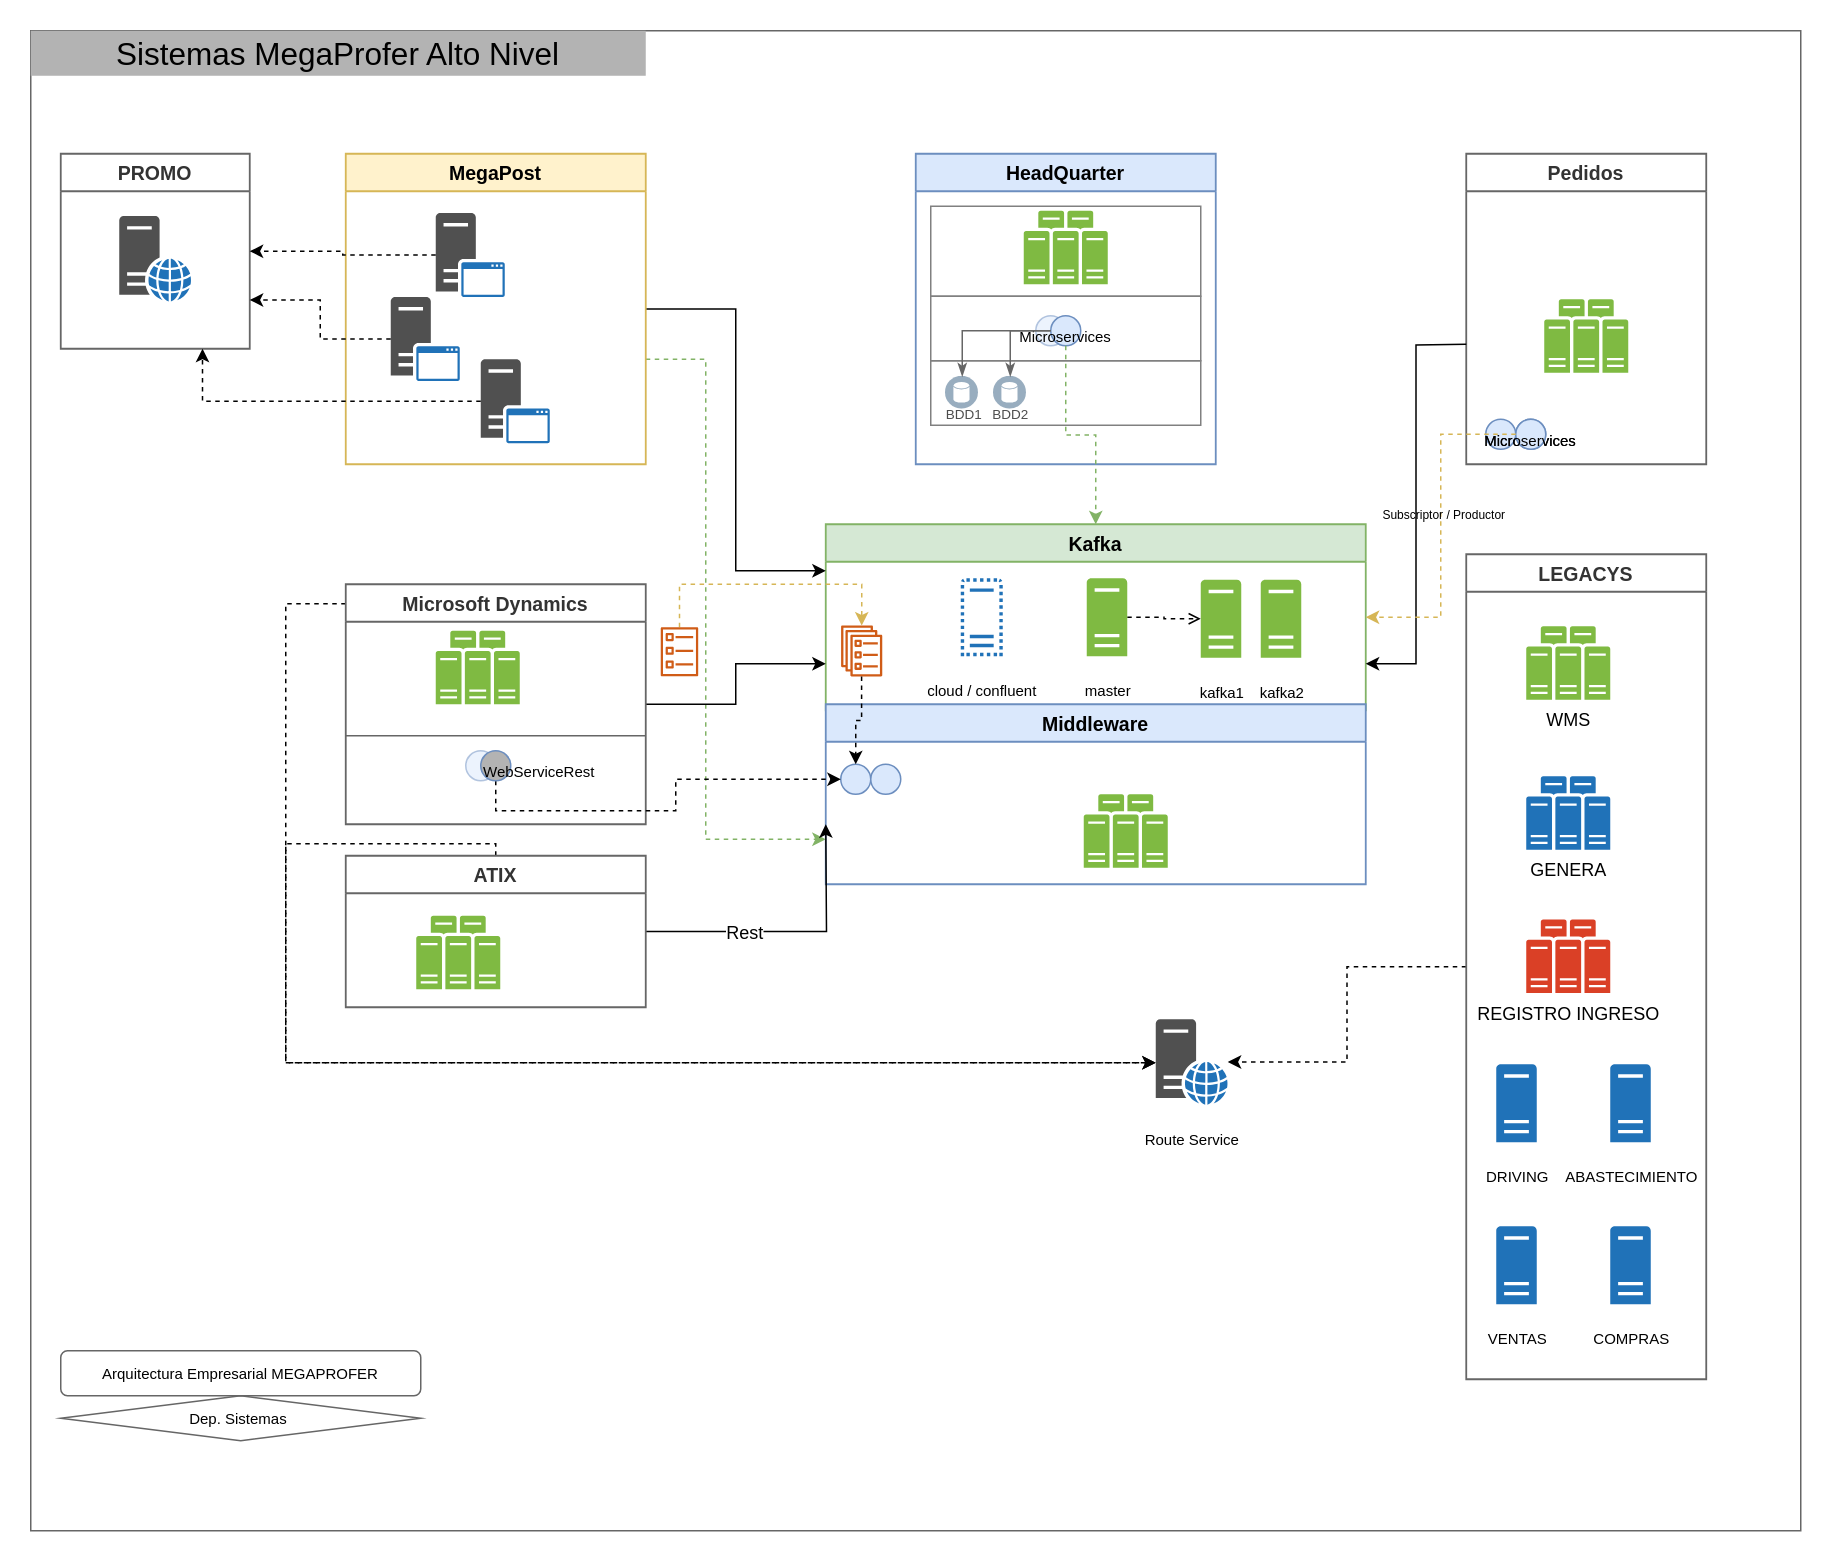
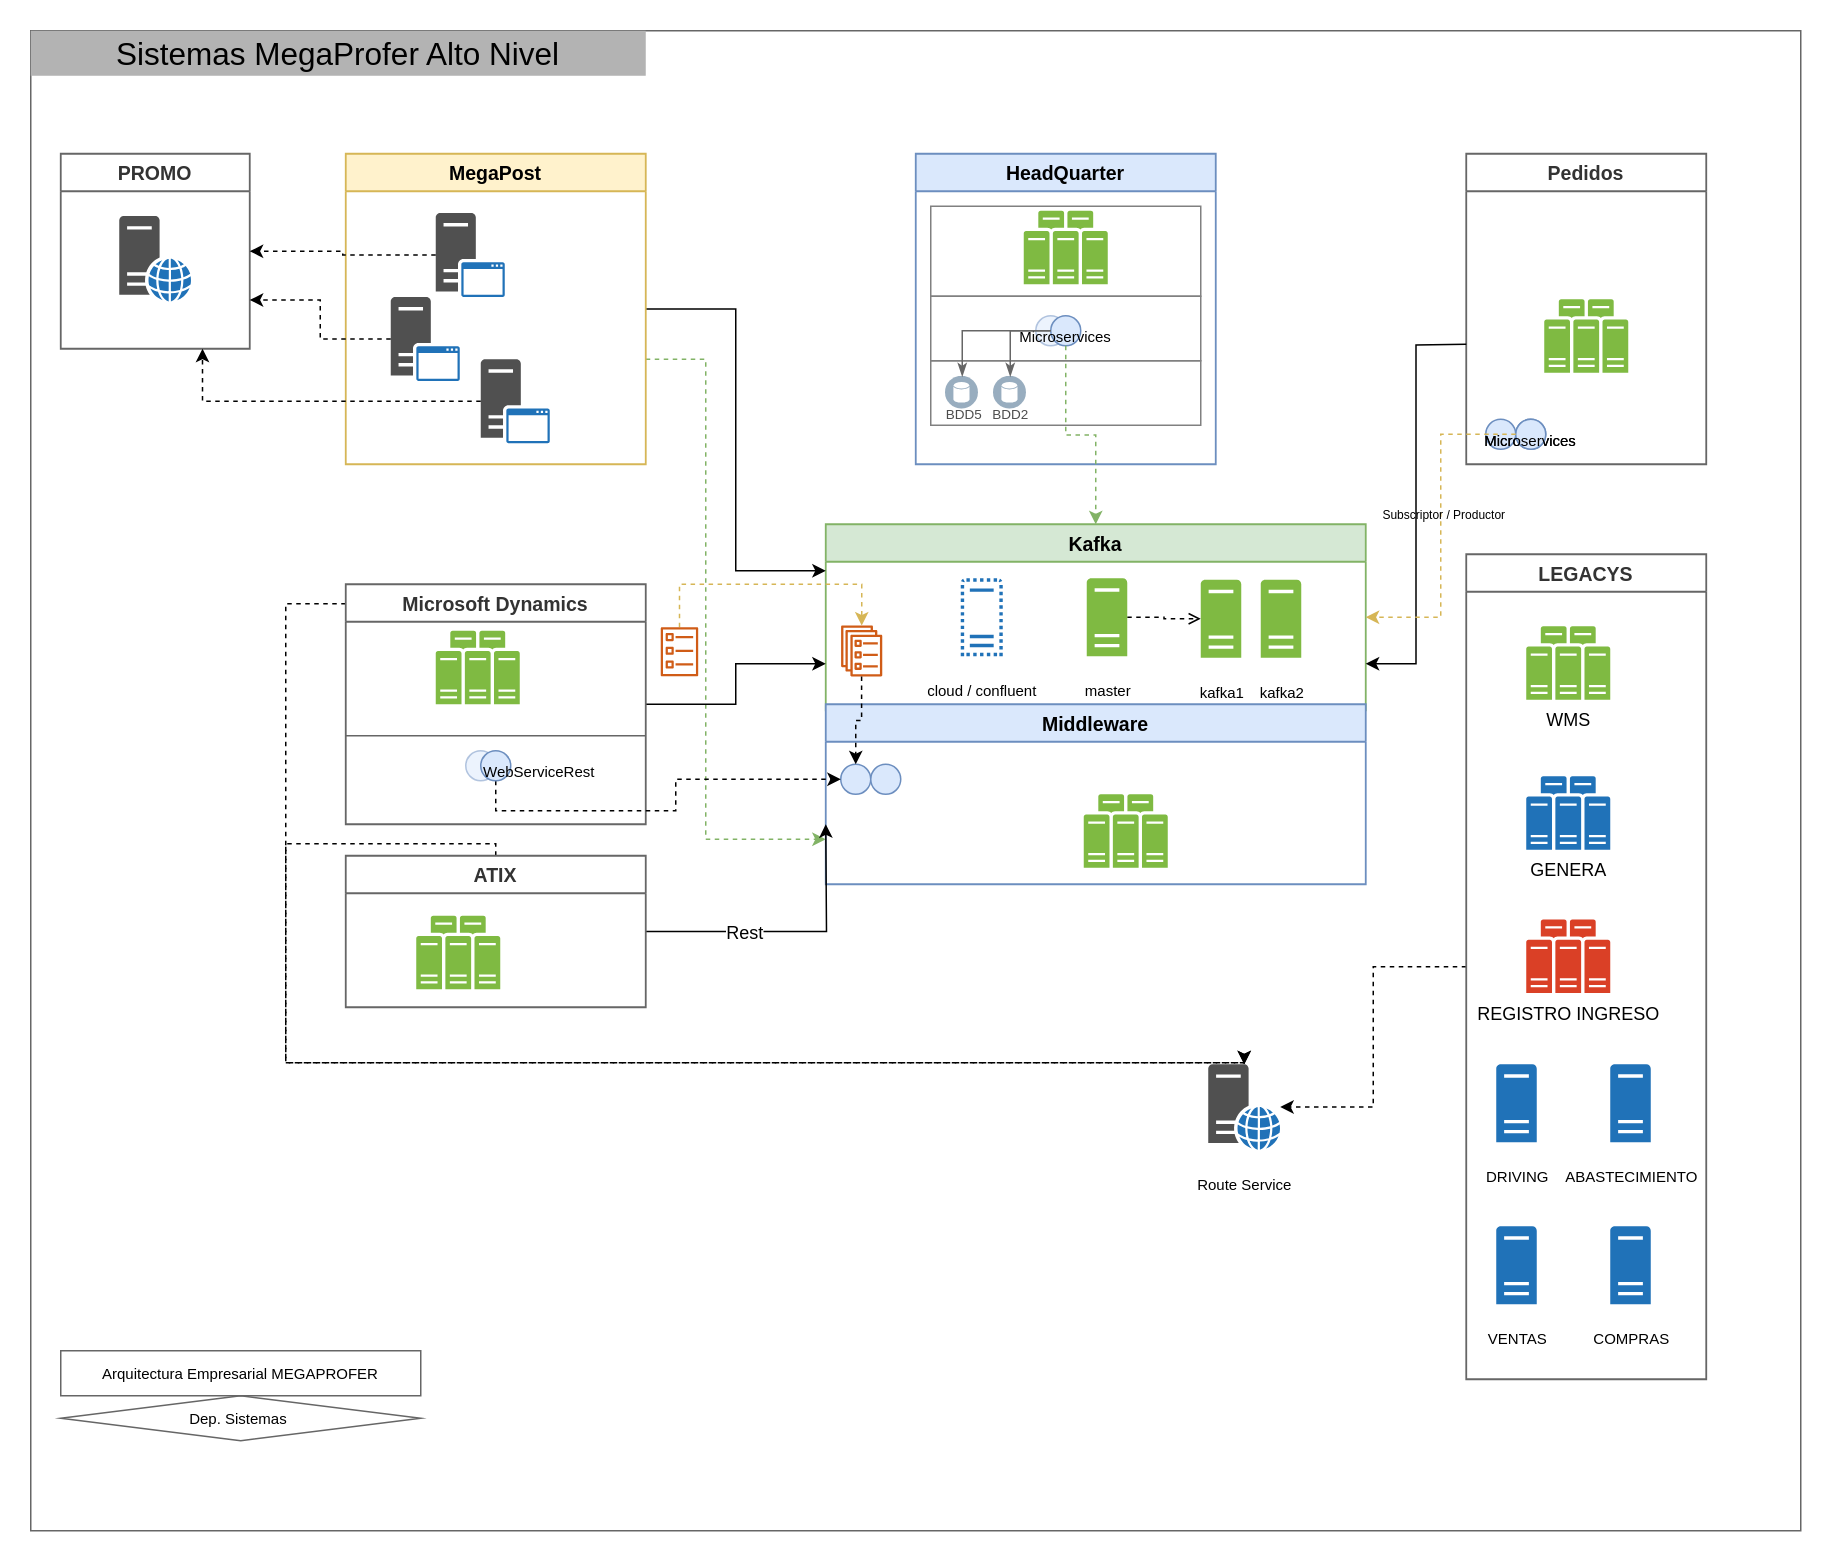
(965, 413) -> (965, 413)
(496, 766) -> (496, 766)
(1192, 1062) -> (1244, 1107)
(241, 1373) -> (241, 1373)
